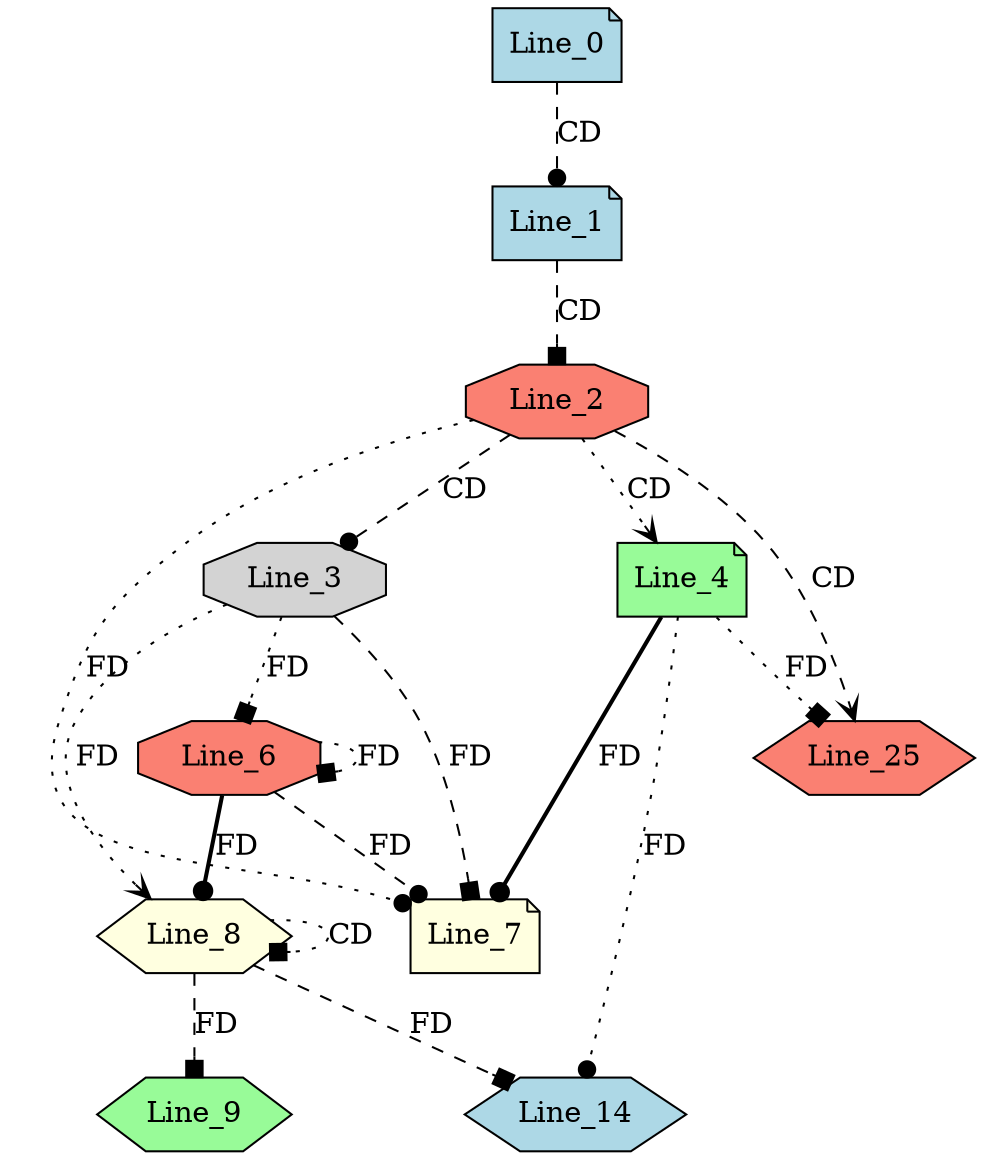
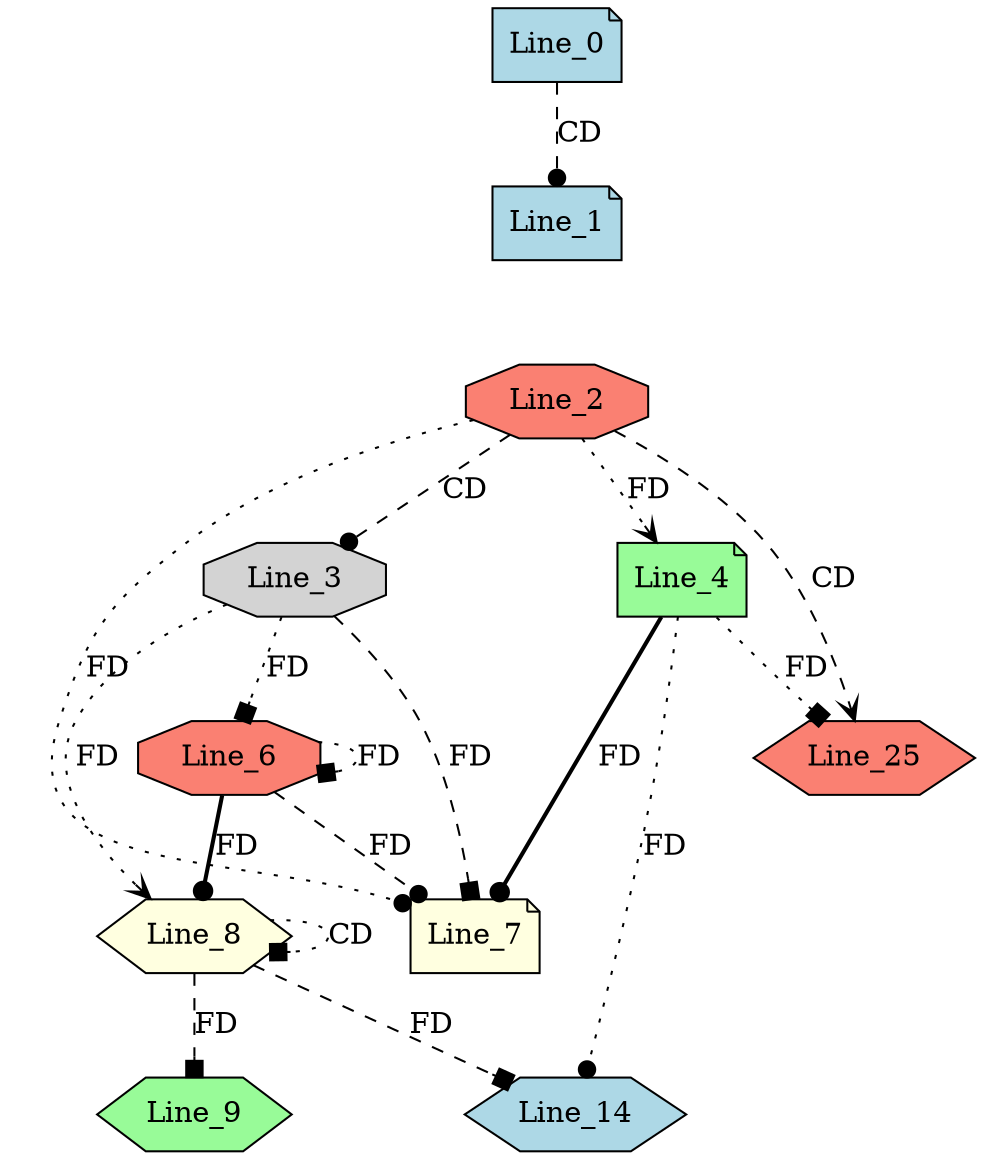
(557, 302) -> none
(649, 491) -> (649, 491)
